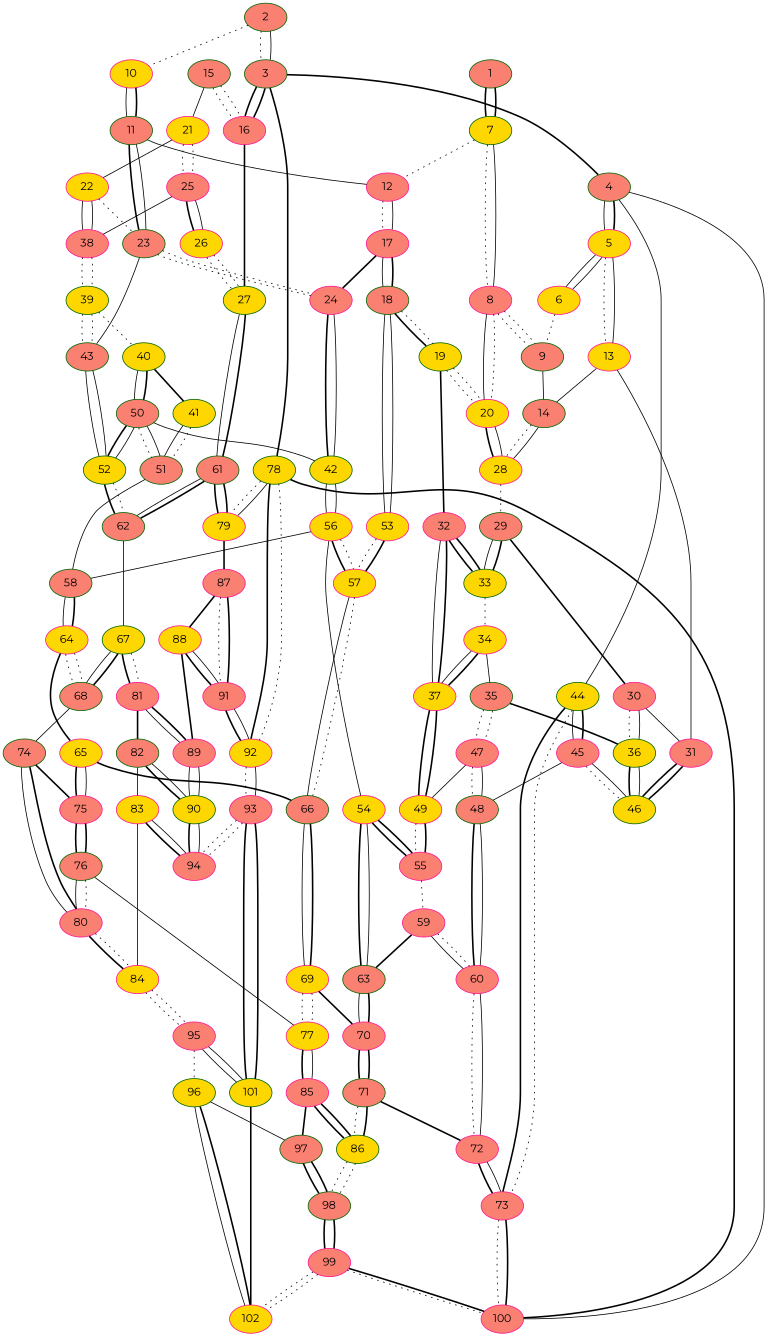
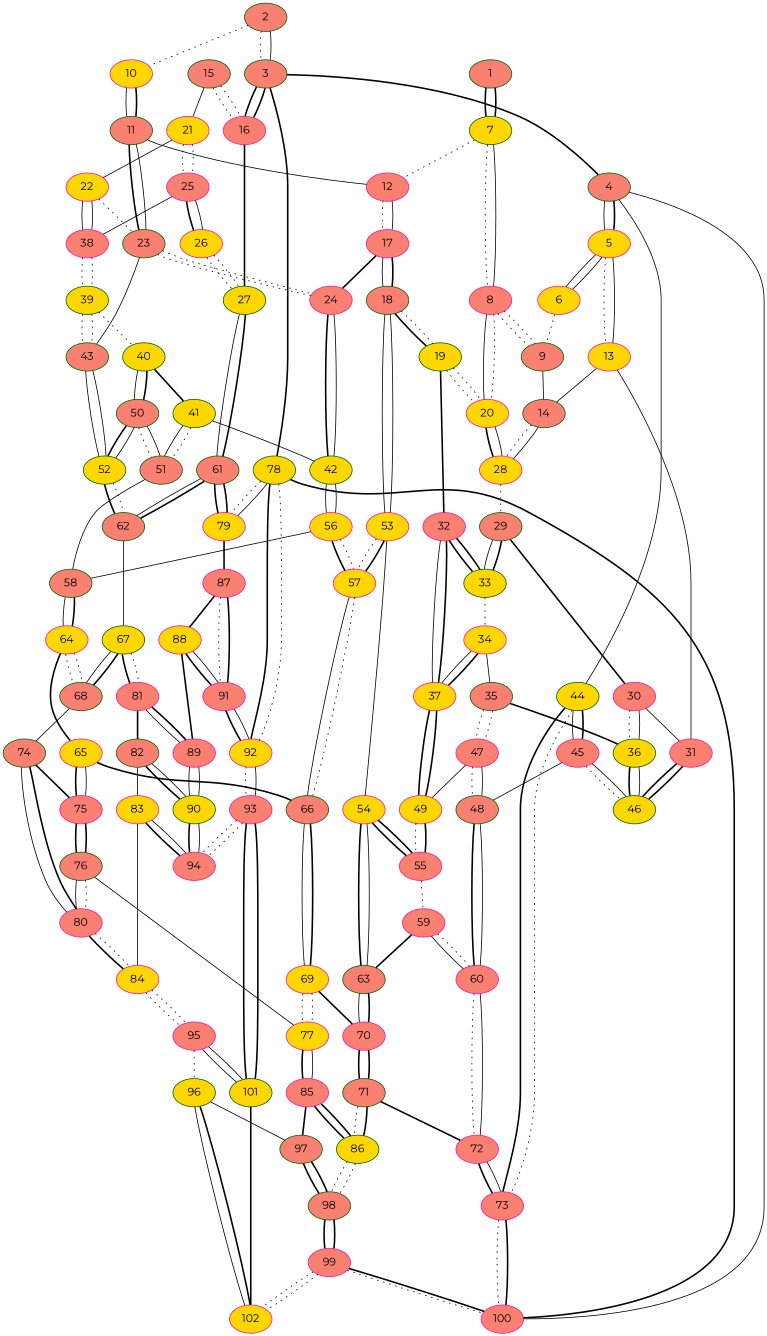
(234, 442) -> (264, 440)
(332, 644) -> (377, 668)
